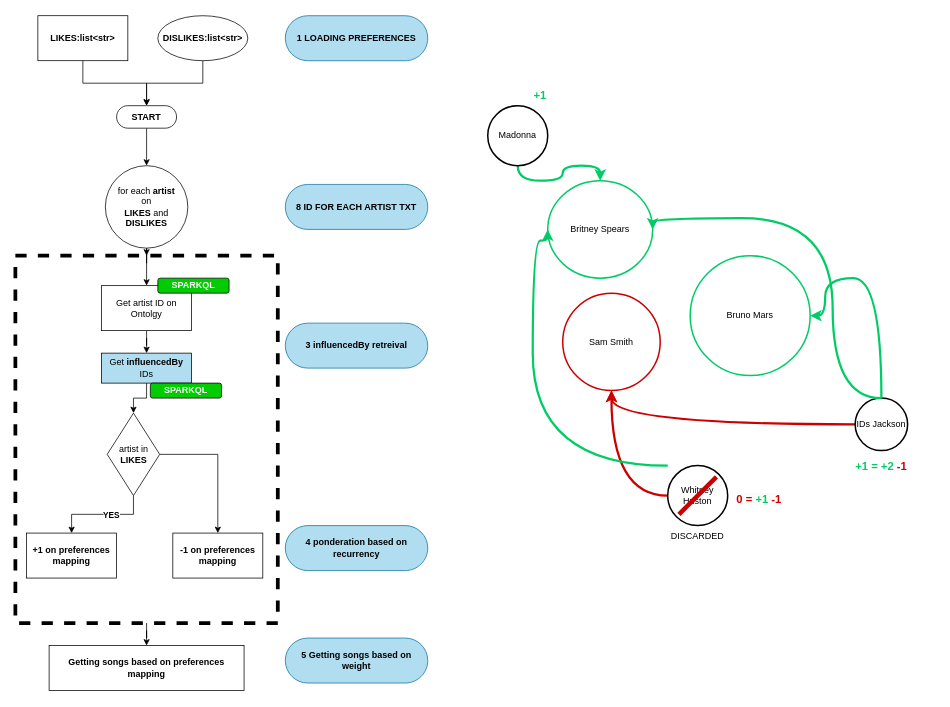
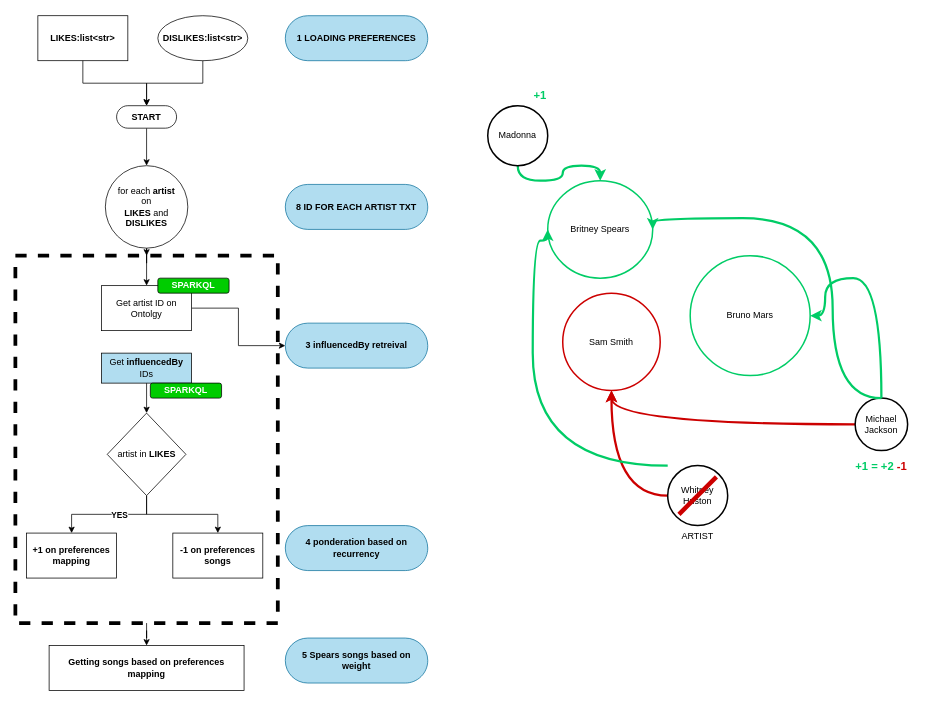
(147, 344) -> (240, 345)
(882, 424) -> (882, 424)
(134, 454) -> (147, 454)
(773, 503) -> none
(698, 537) -> (698, 537)
(218, 555) -> (218, 555)
(357, 660) -> (357, 660)
